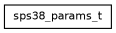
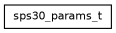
(58, 17) -> (58, 17)
